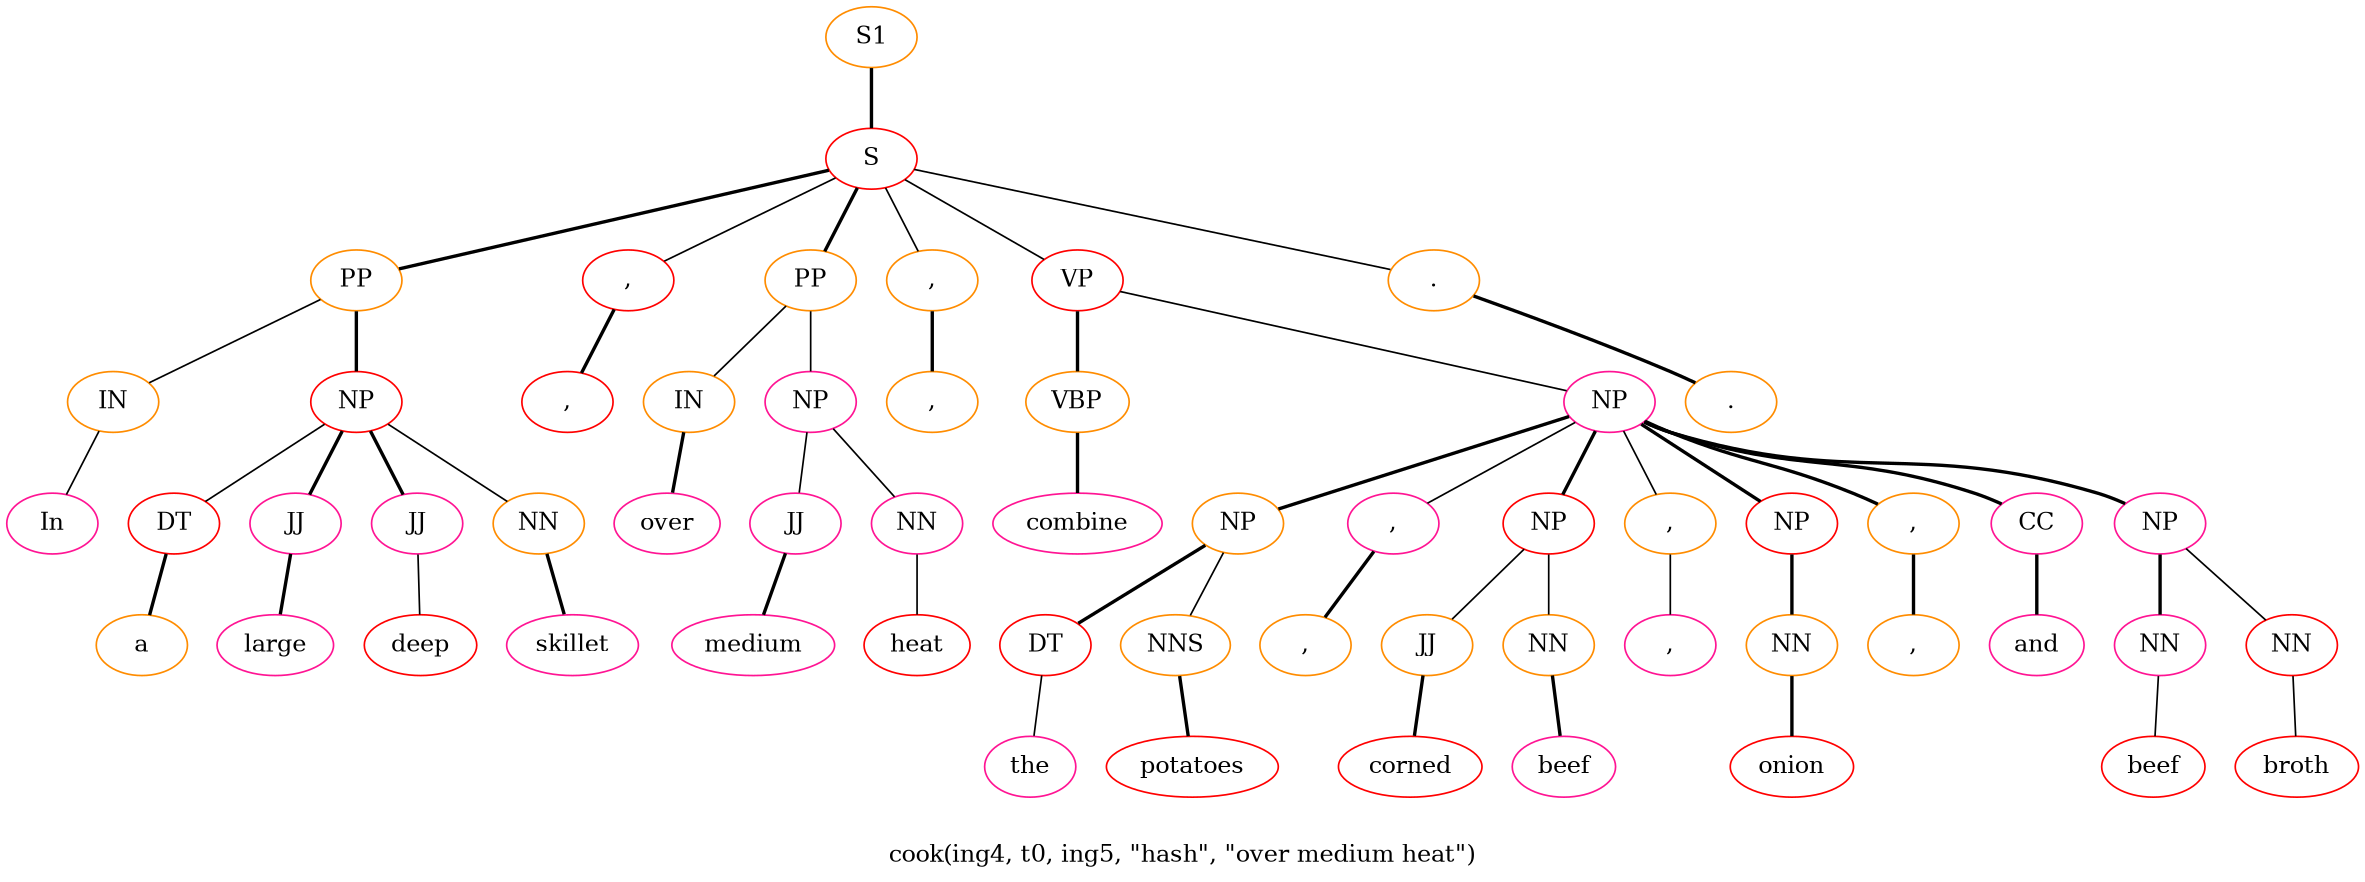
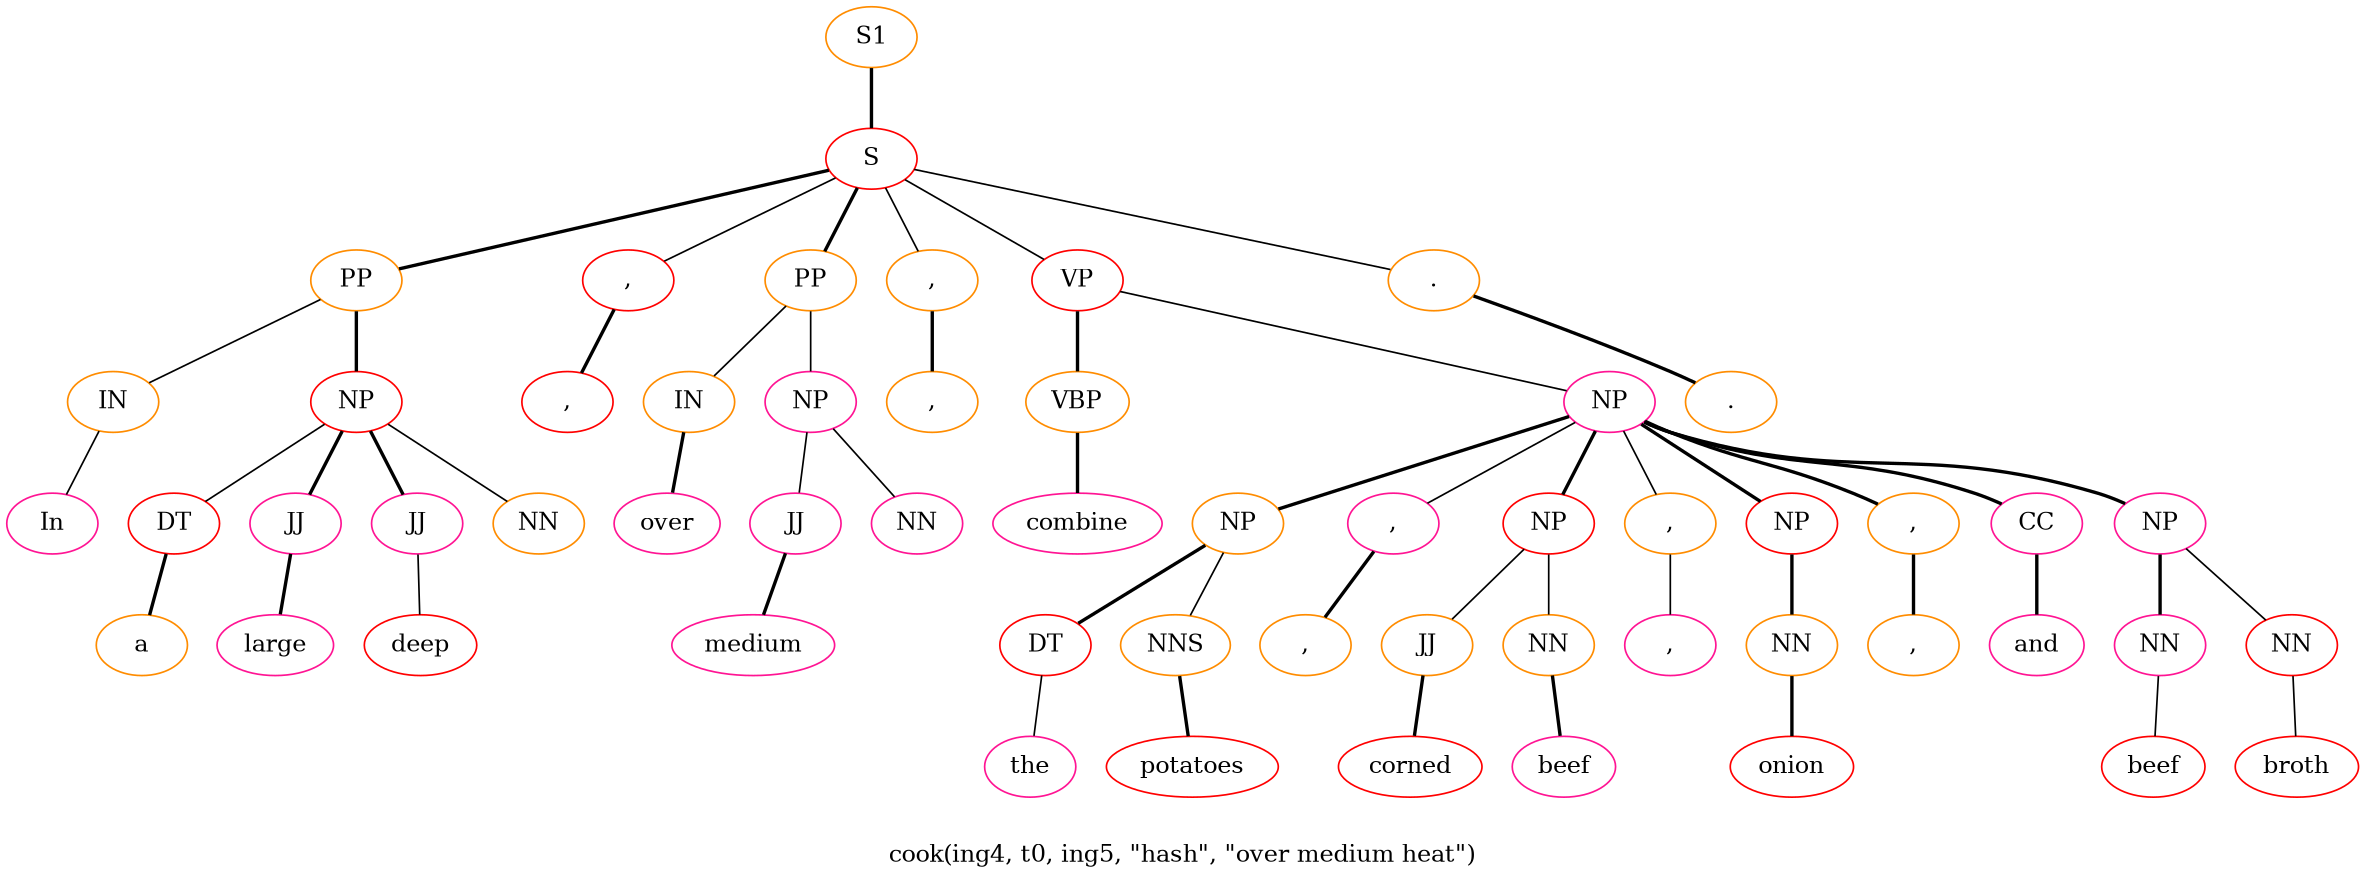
(573, 645) -> none
(917, 645) -> none
